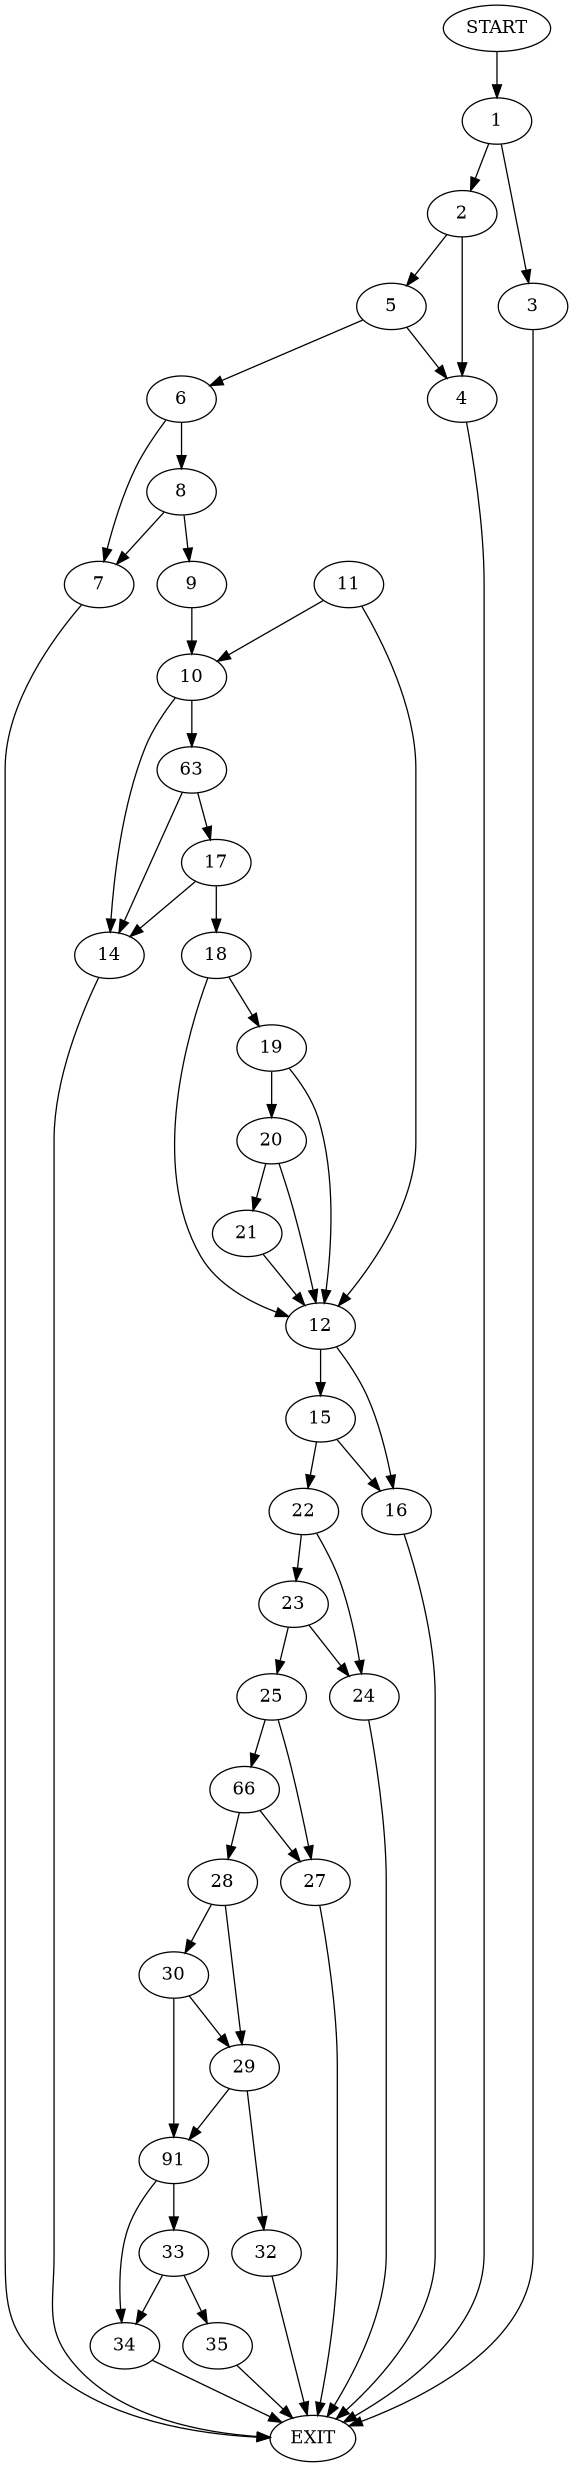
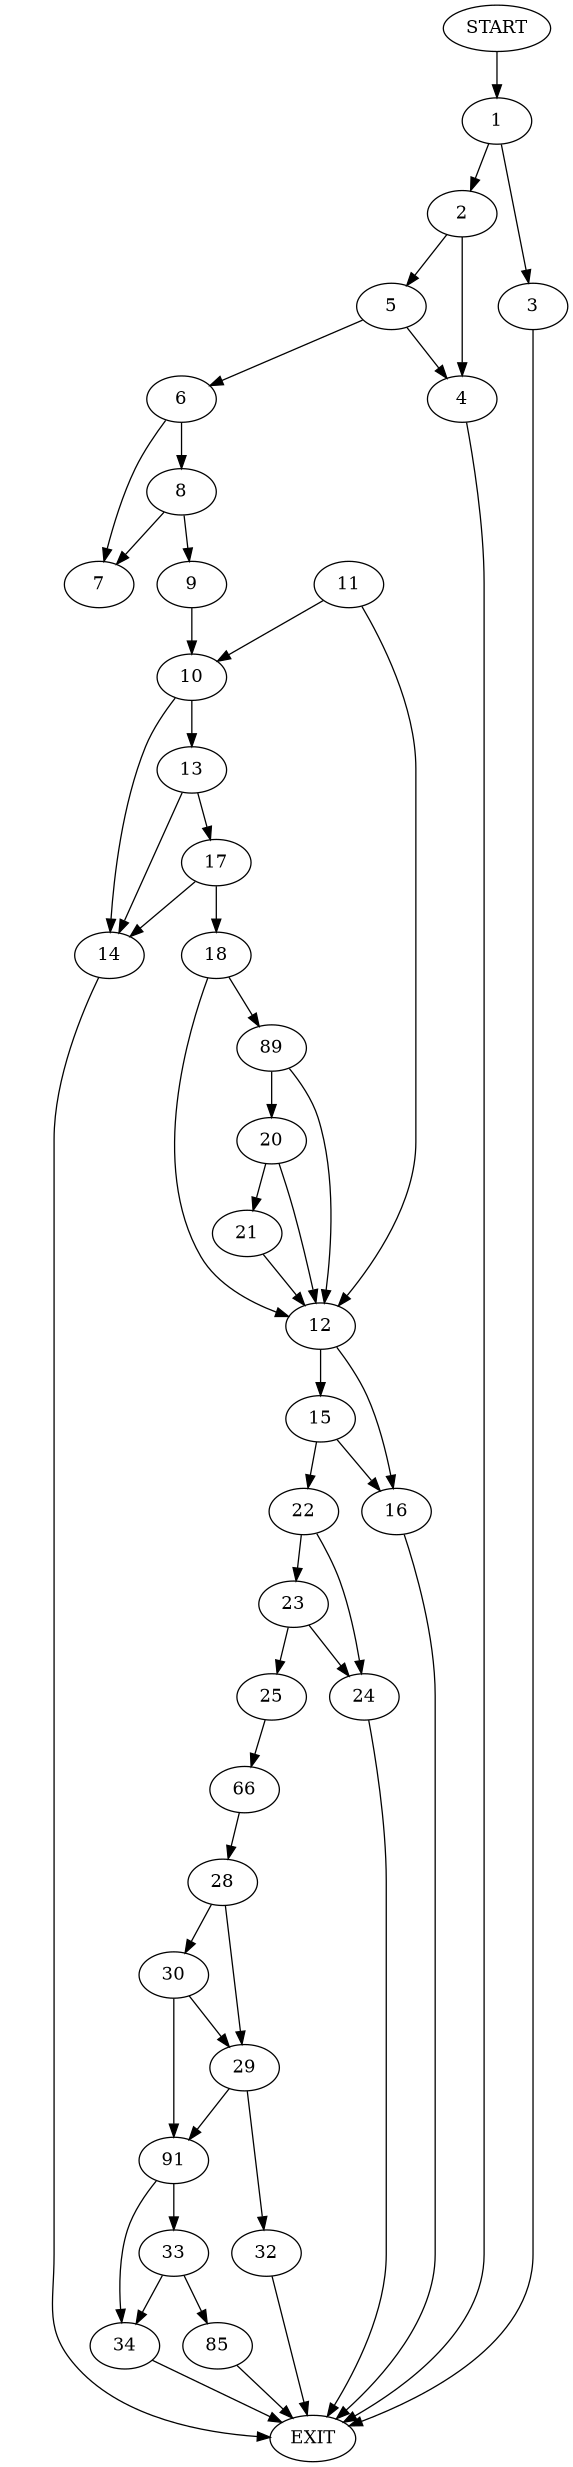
(192, 770) -> (192, 770)
(272, 1048) -> (272, 1048)
(5, 1595) -> none
(315, 1882) -> none
(218, 2346) -> (218, 2346)
